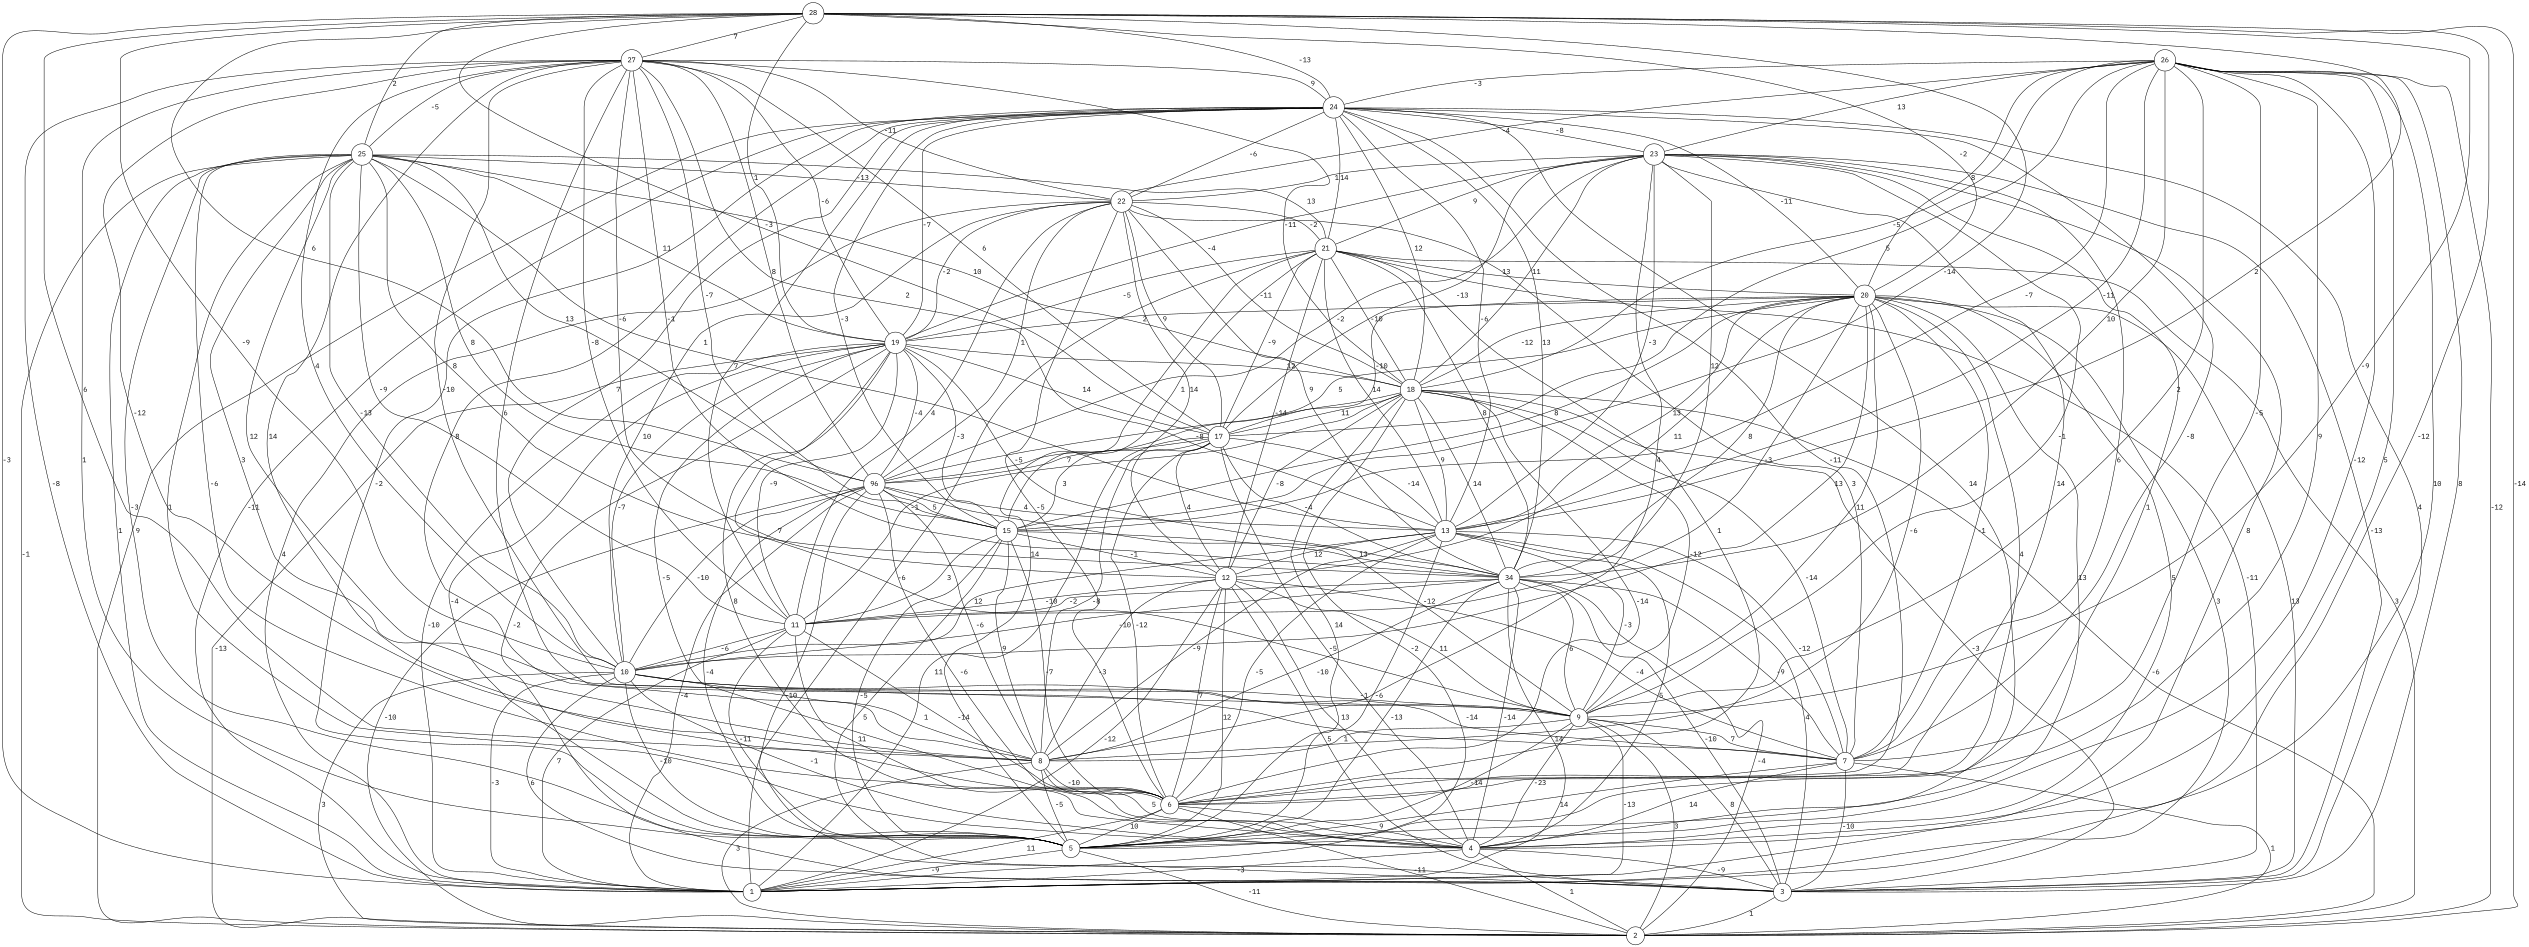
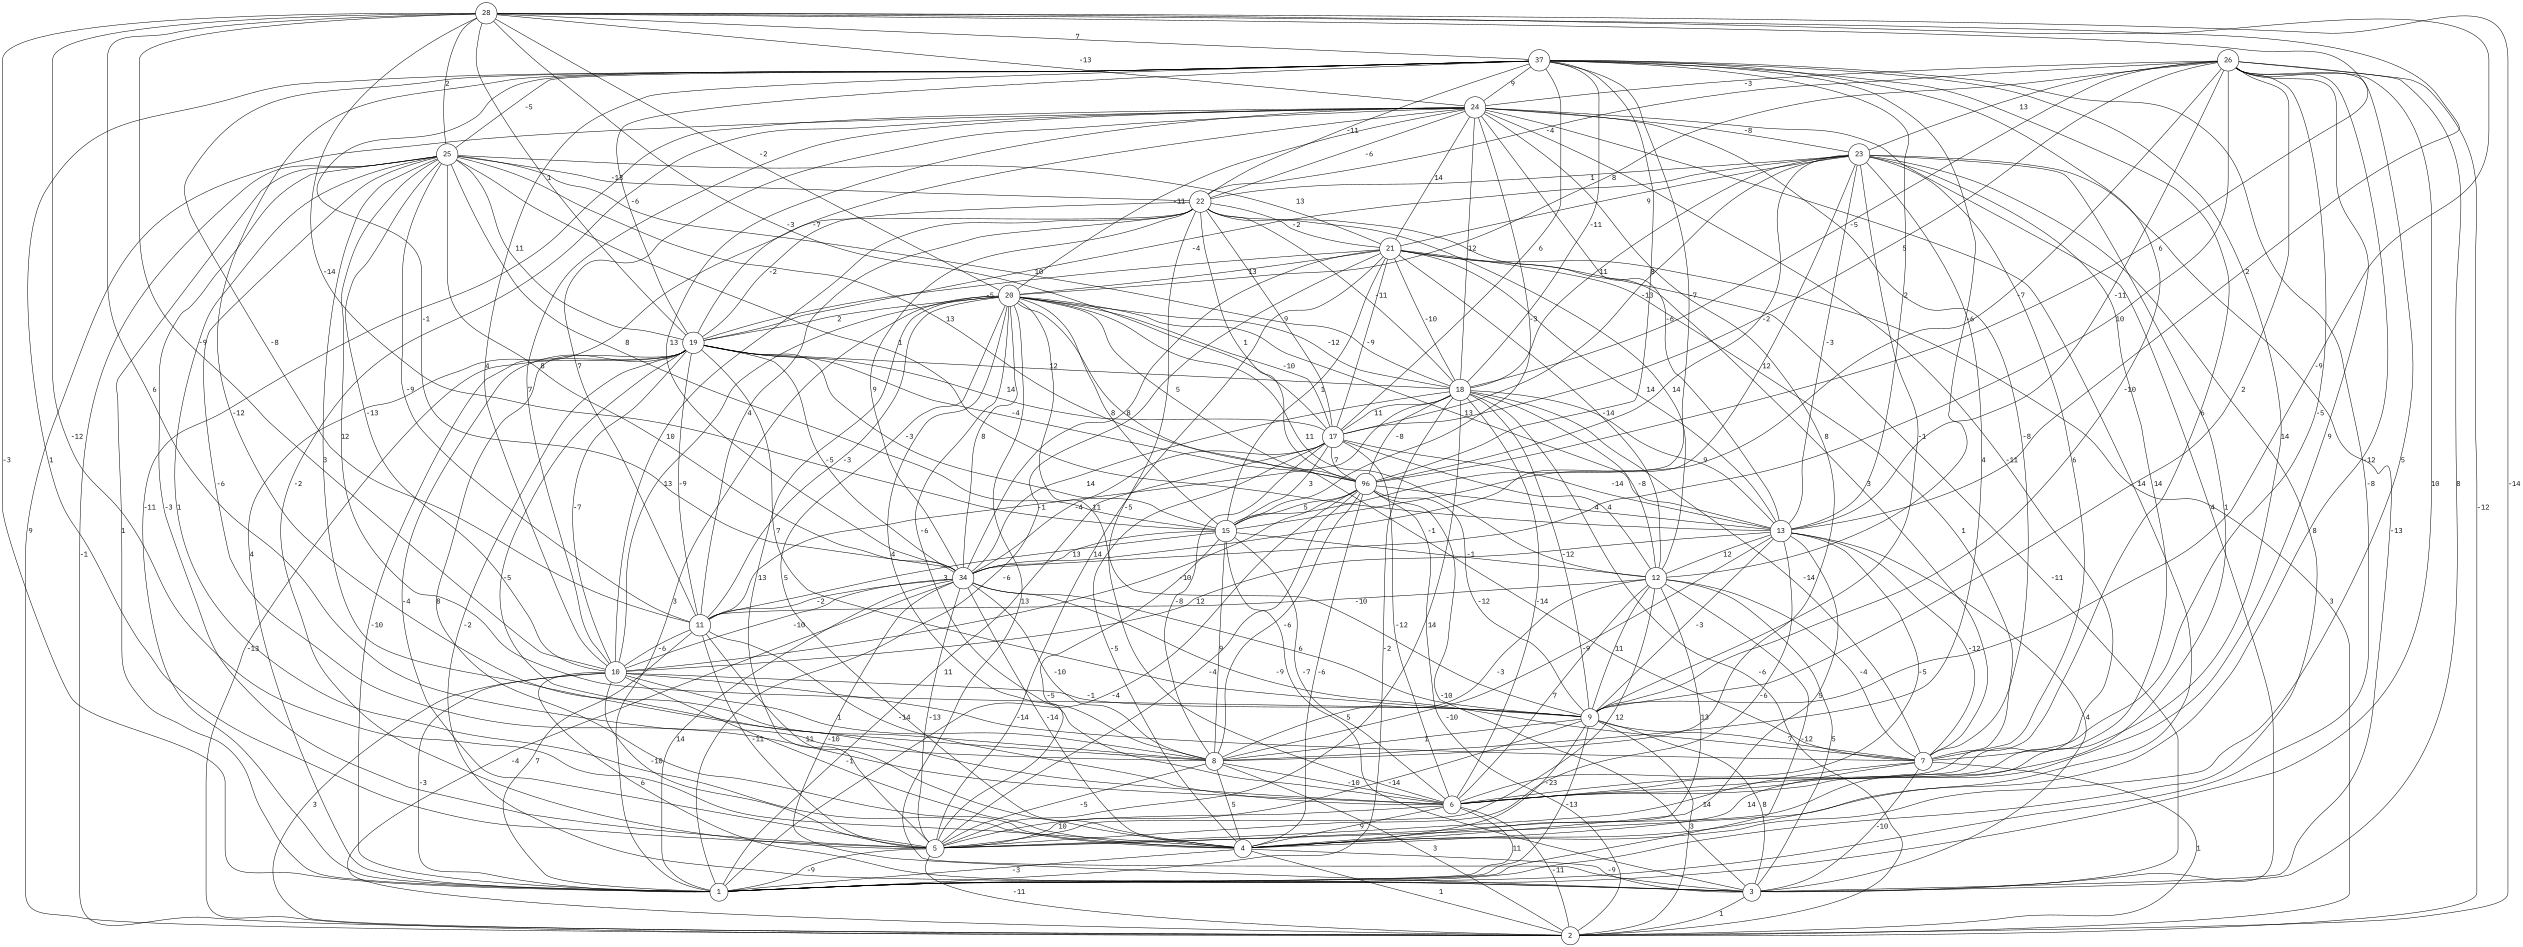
(632, 60) -> (1539, 60)
(1940, 618) -> none
